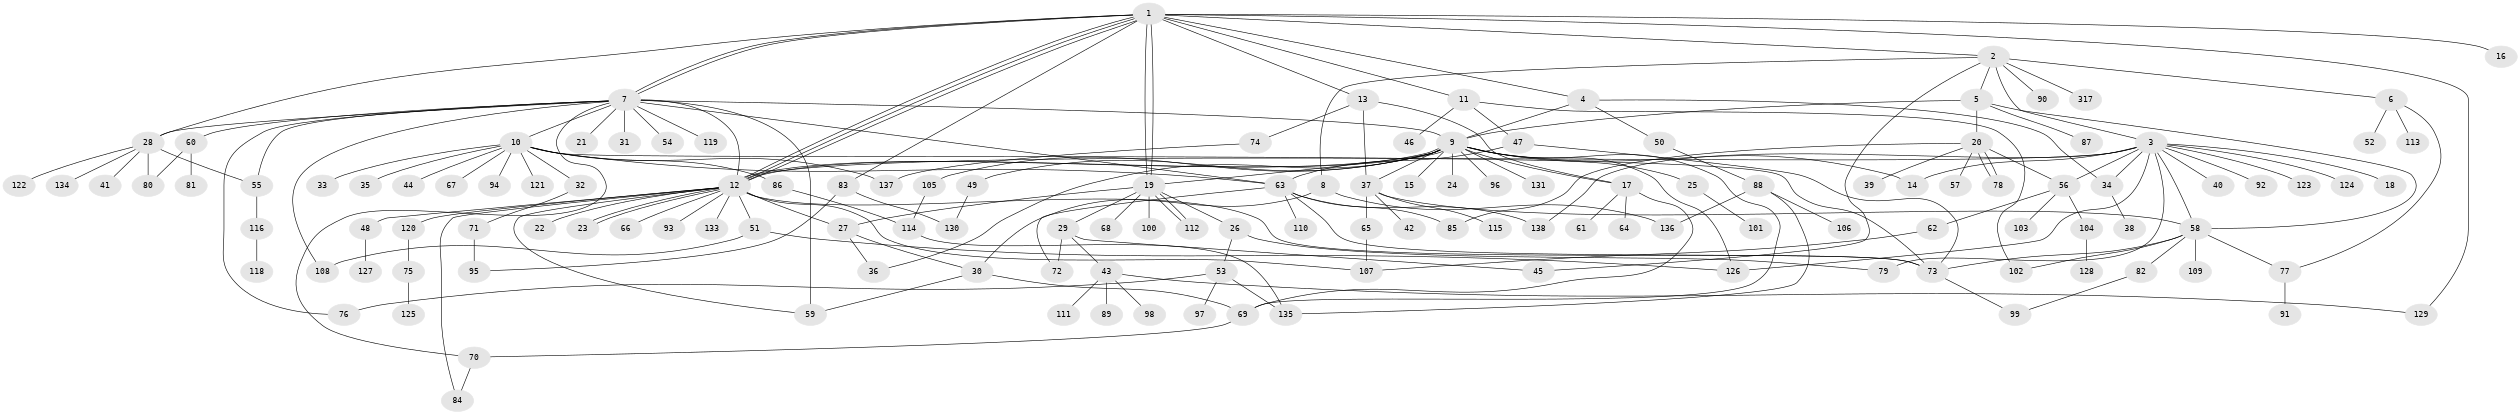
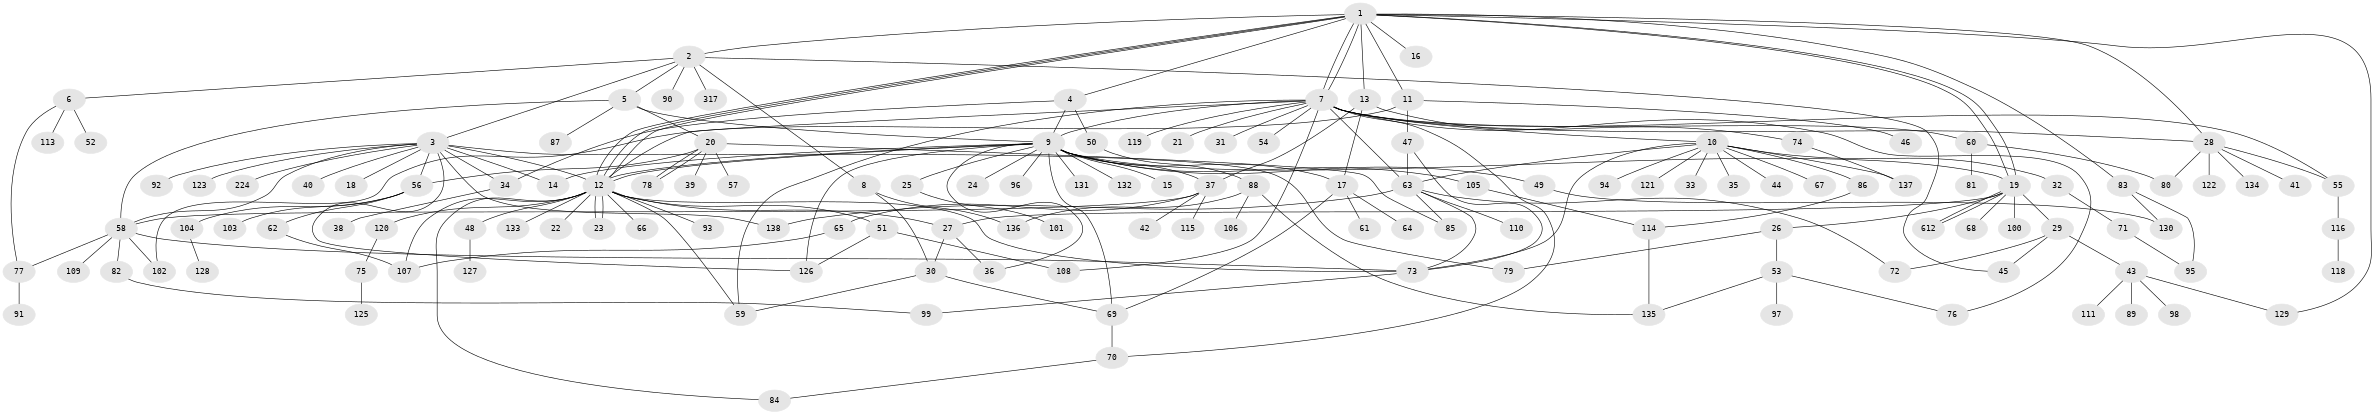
none -> (1125, 186)
(2347, 186) -> (242, 186)
(1192, 229) -> (1928, 229)
